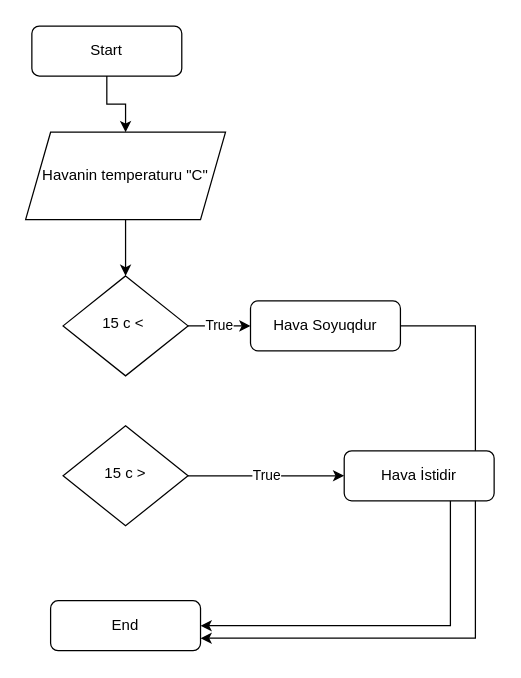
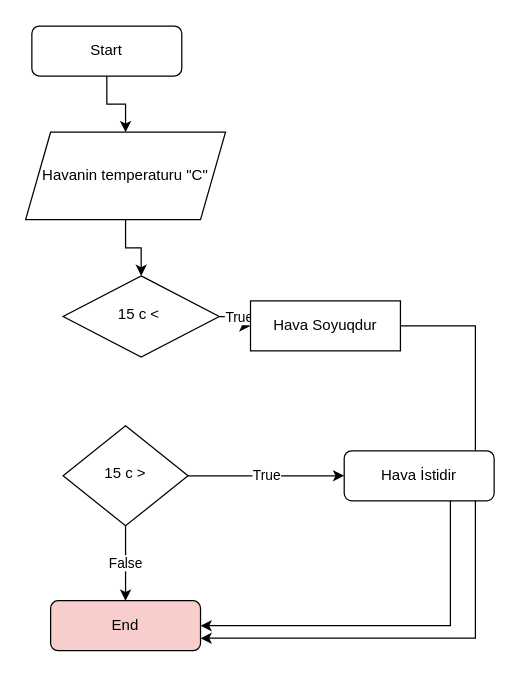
(126, 326) -> (141, 316)
(326, 326) -> (326, 326)
none -> (126, 559)
(126, 626) -> (126, 626)
